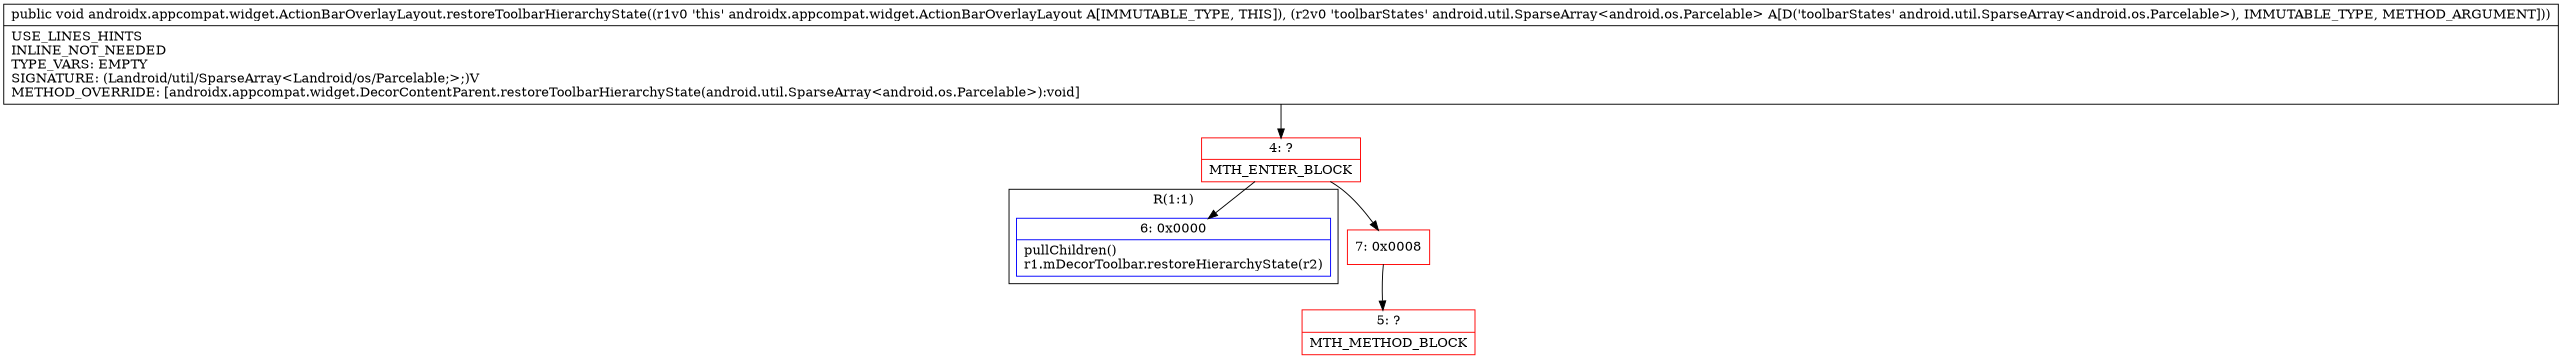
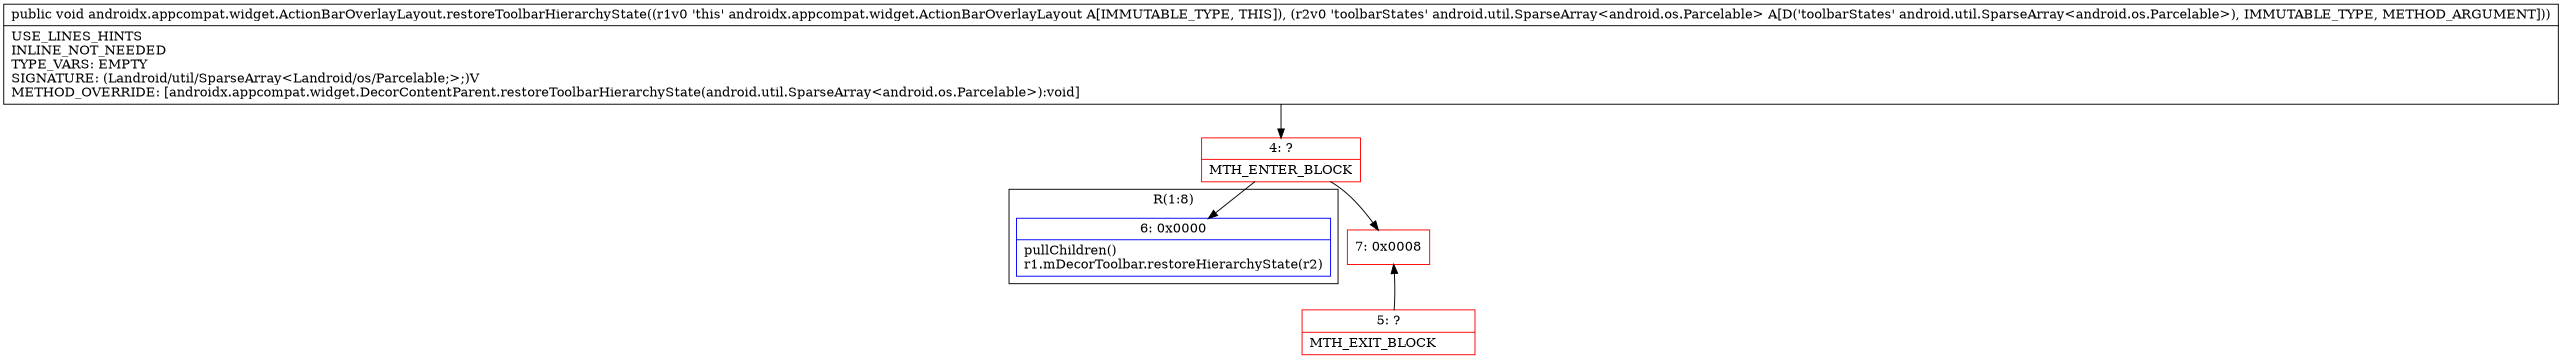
(1174, 200) -> (1174, 200)
(1382, 282) -> (1395, 292)
(1389, 343) -> (1373, 343)
